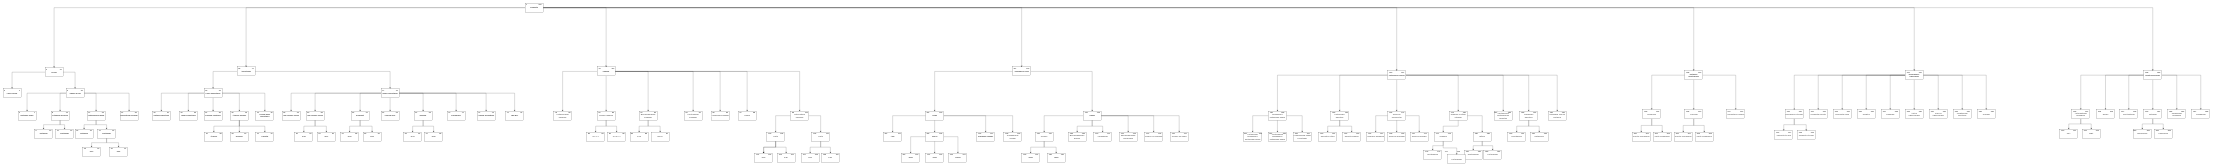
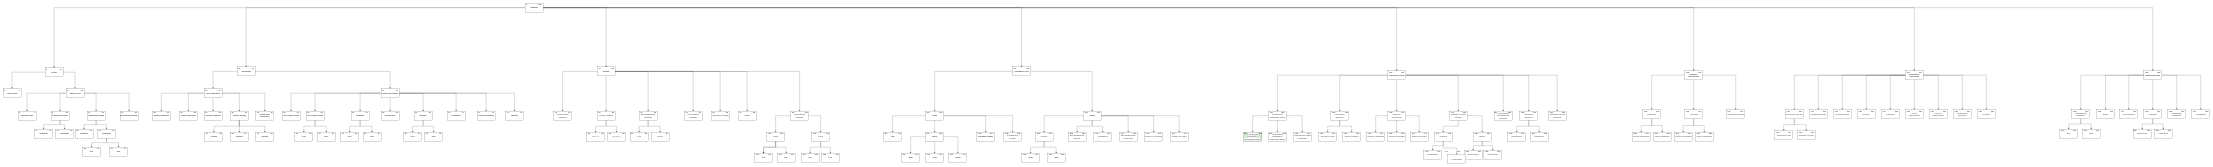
(1253, 137) -> (1253, 137)
